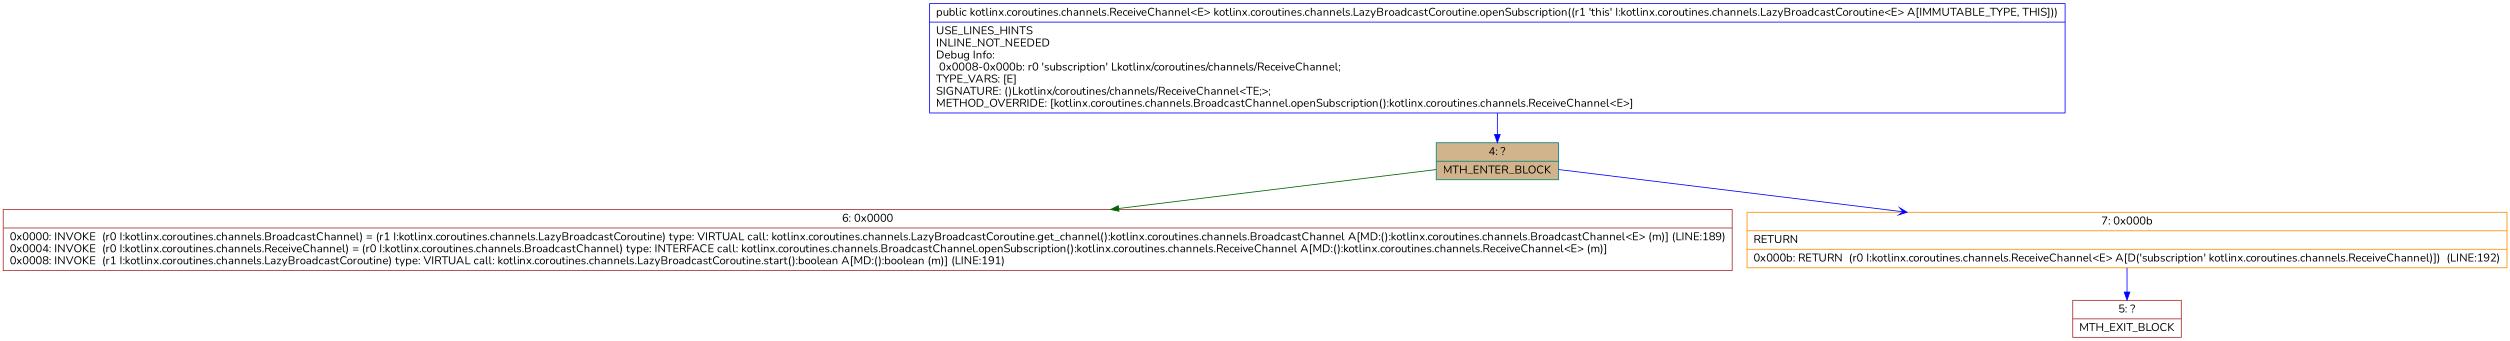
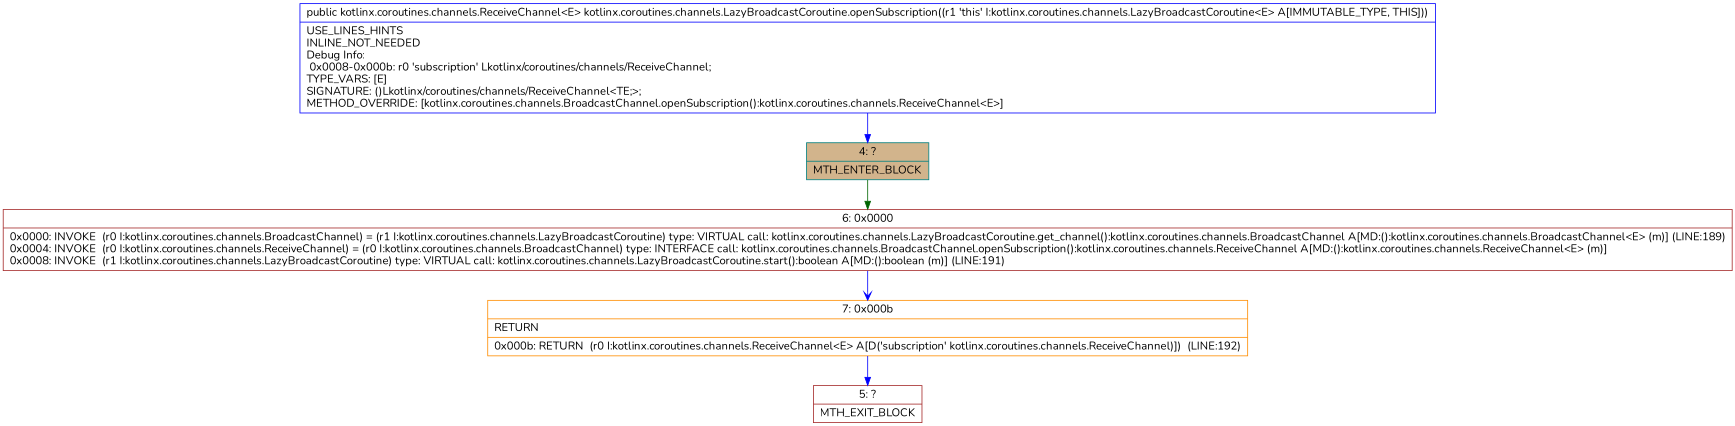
(1729, 190) -> (868, 281)
